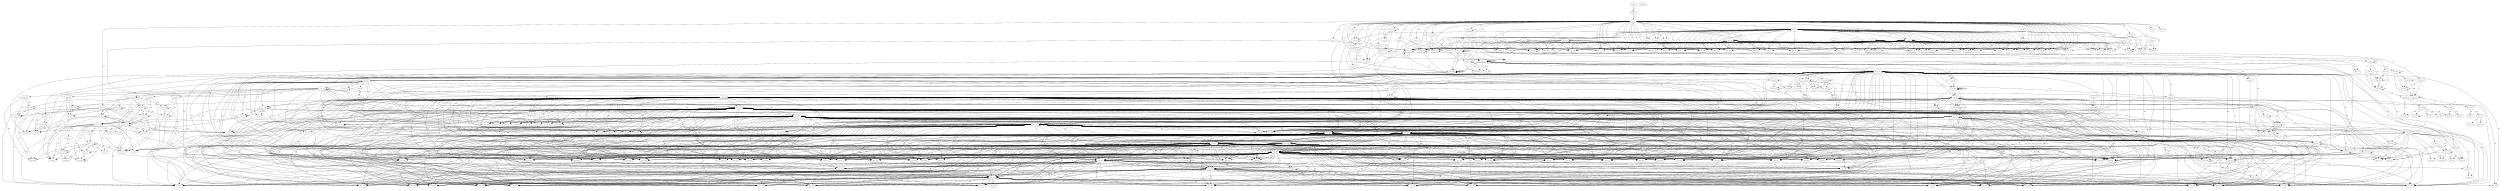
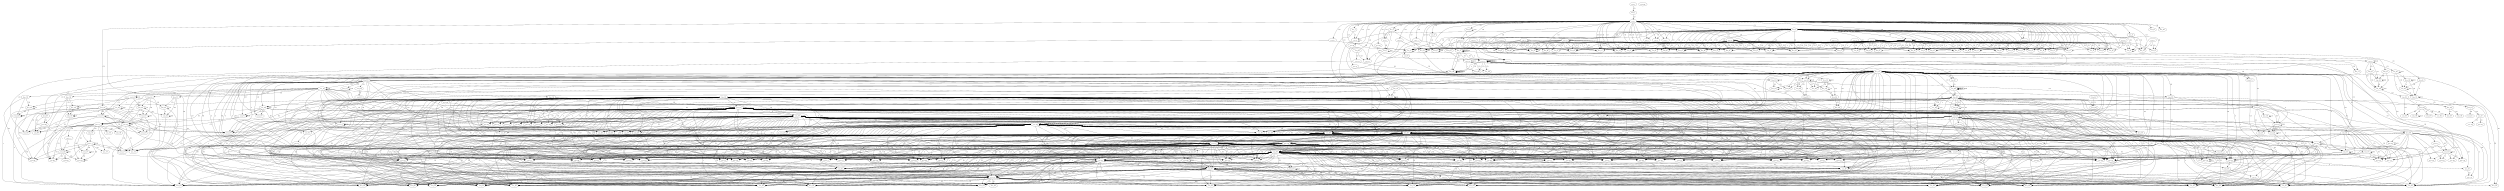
(2167, 152) -> none
